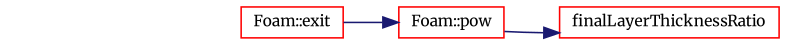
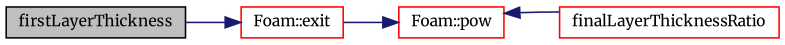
none -> (96, 22)
(524, 32) -> (540, 12)
